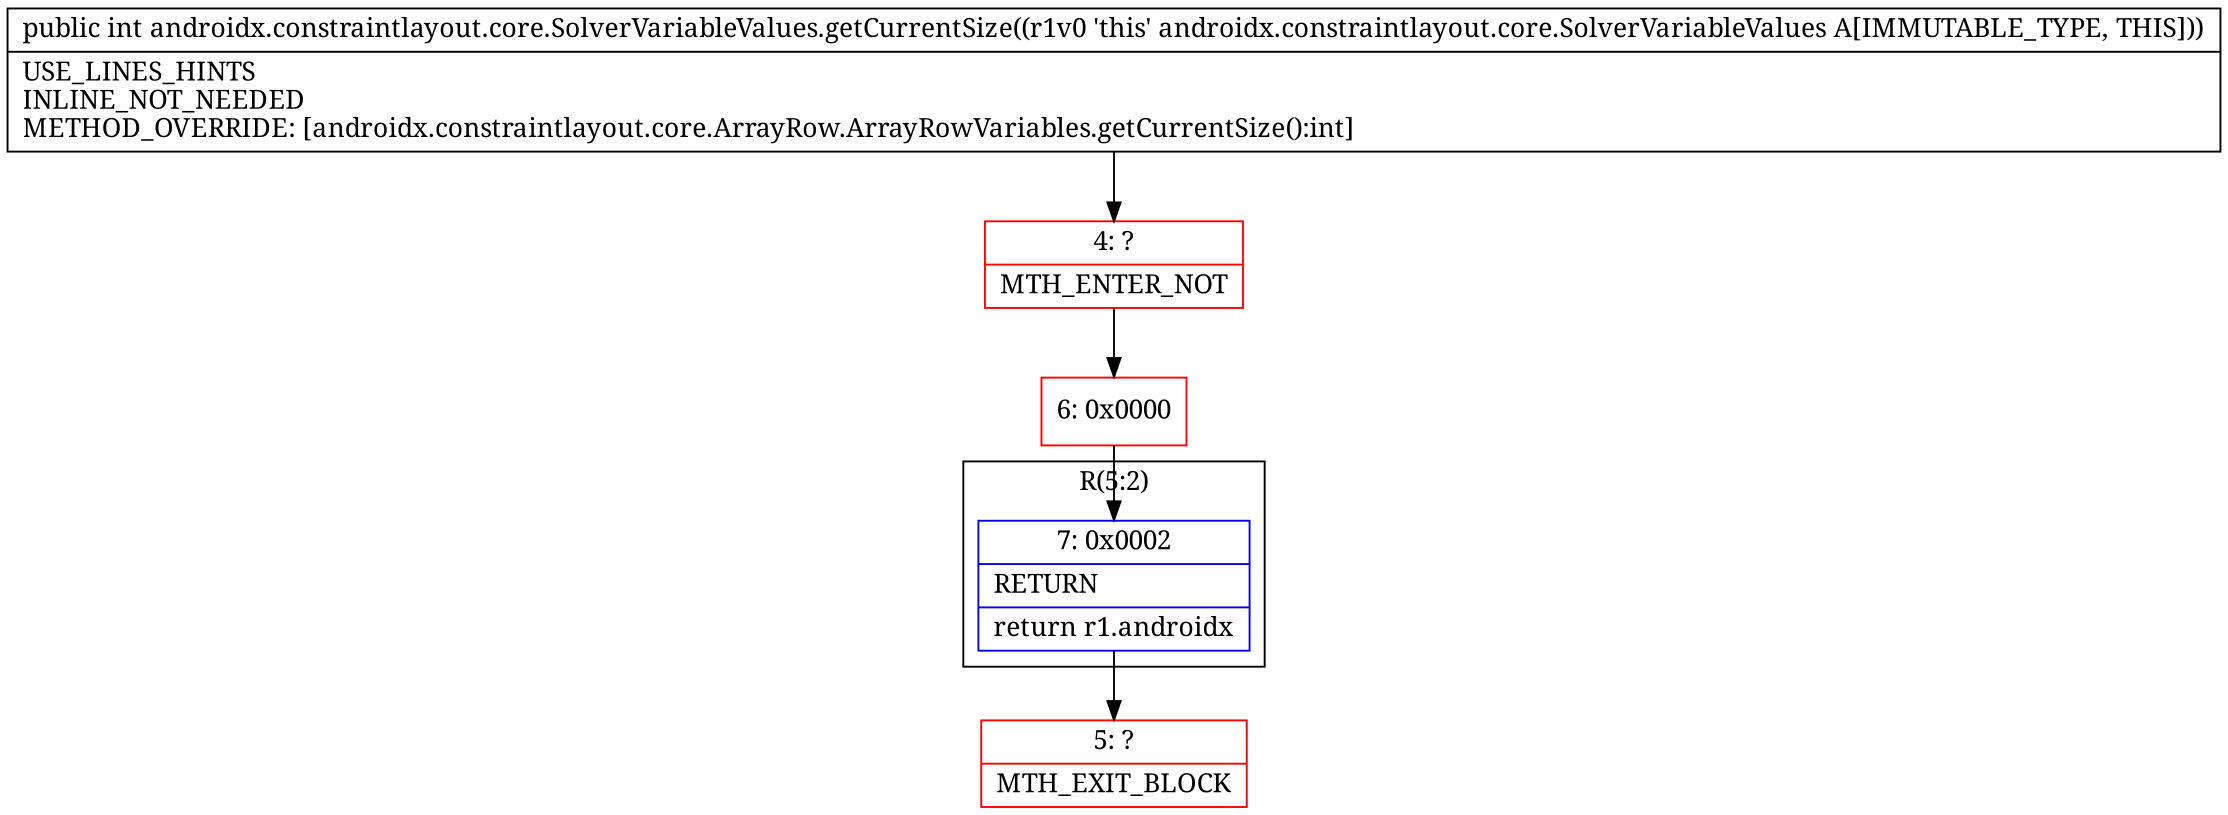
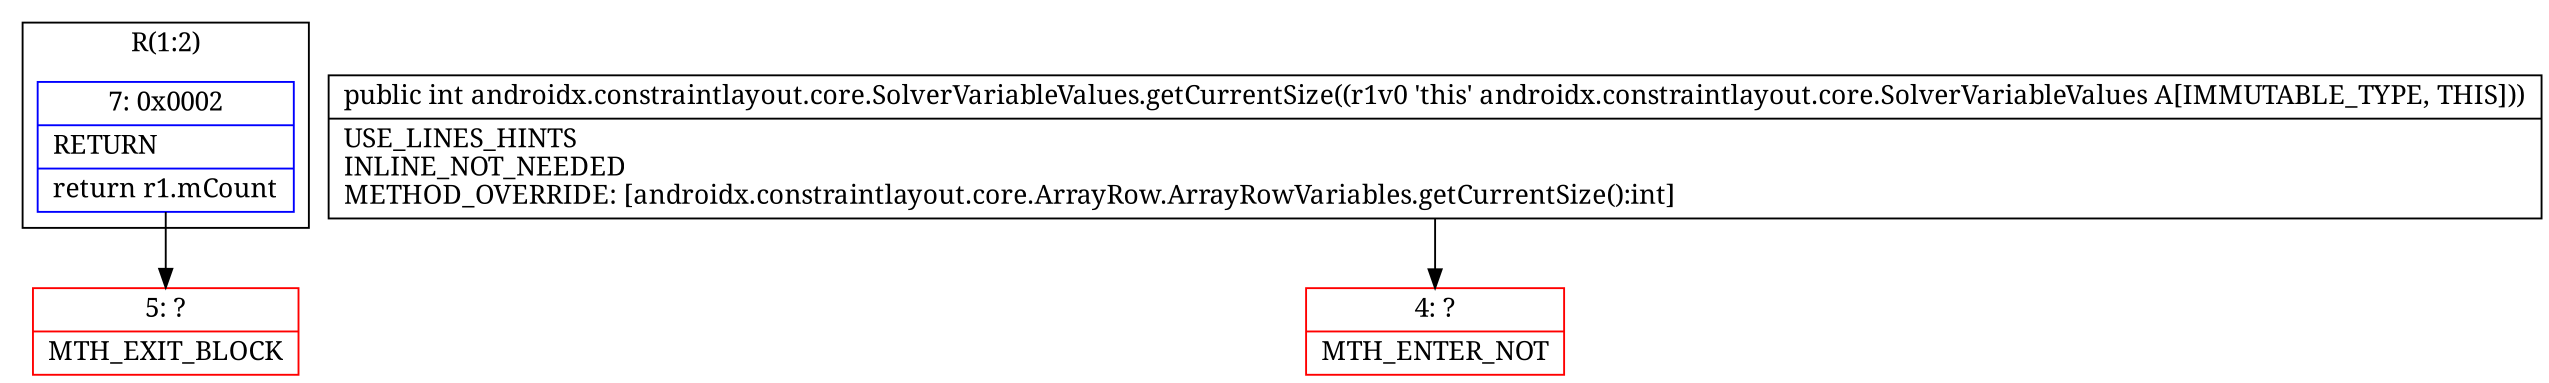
(1114, 412) -> none
(1114, 483) -> (166, 44)
(1114, 628) -> (166, 189)
